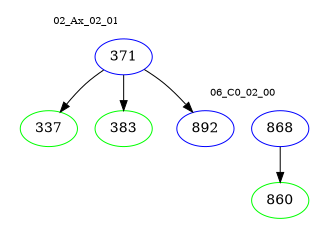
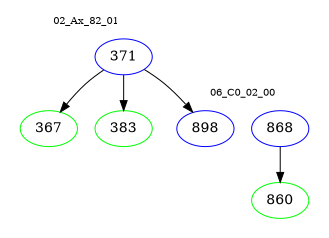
(86, 21) -> (86, 21)
(49, 129) -> (49, 129)
(205, 129) -> (205, 129)
